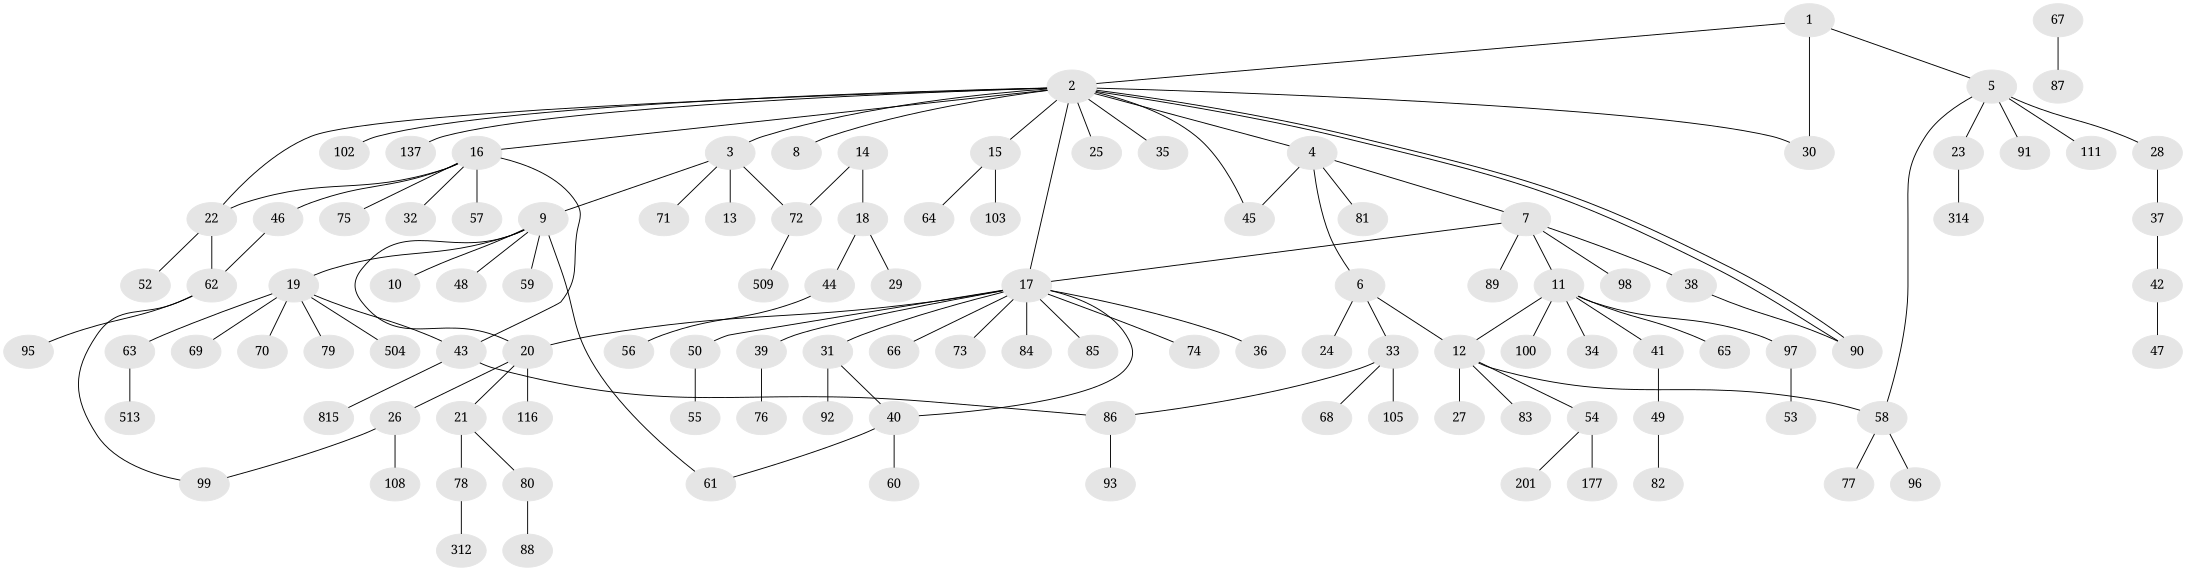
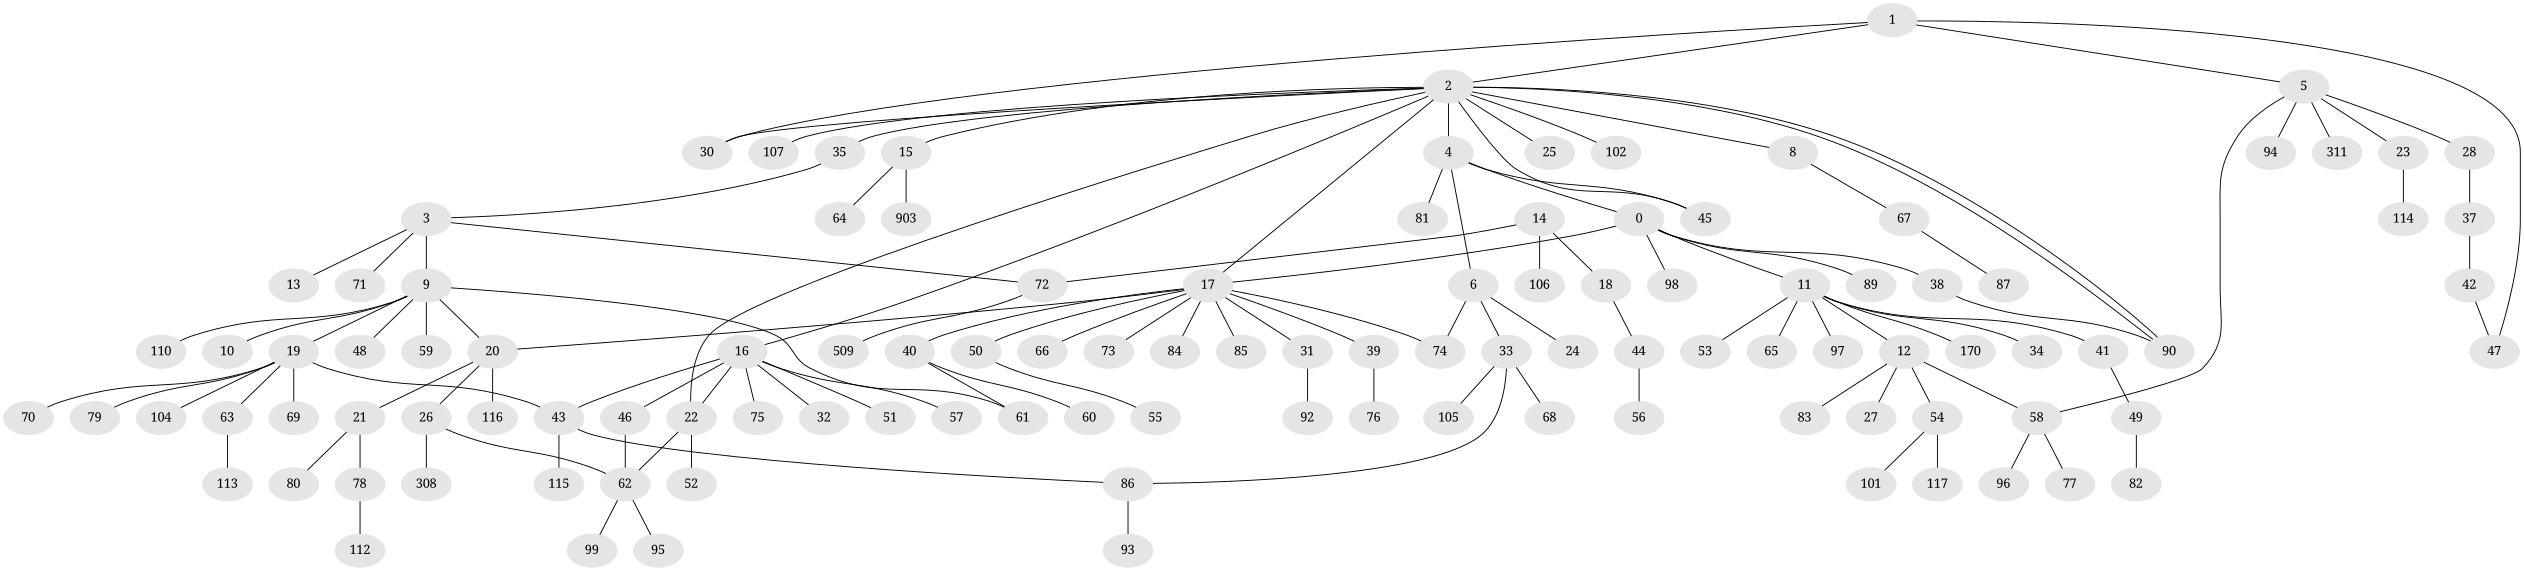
none -> (2330, 50)
(829, 119) -> (638, 203)
(411, 153) -> (774, 153)
(2025, 153) -> (2271, 153)
(2091, 153) -> (2337, 153)
none -> (1849, 186)
(995, 219) -> (906, 219)
(1526, 219) -> (1639, 219)
(1959, 219) -> (2403, 219)
(896, 285) -> none
none -> (1540, 285)
(1410, 319) -> (1457, 319)
none -> (161, 352)
(395, 352) -> (161, 418)
(1261, 352) -> none
(1526, 352) -> (1971, 352)
(861, 385) -> none
(1791, 385) -> (1755, 319)
(130, 418) -> (227, 484)
(329, 418) -> (559, 484)
none -> (890, 418)
(302, 455) -> (526, 451)
(395, 484) -> (426, 484)
(1526, 484) -> (1871, 484)
(1592, 484) -> (1937, 484)
(461, 551) -> (360, 551)
(528, 551) -> none
